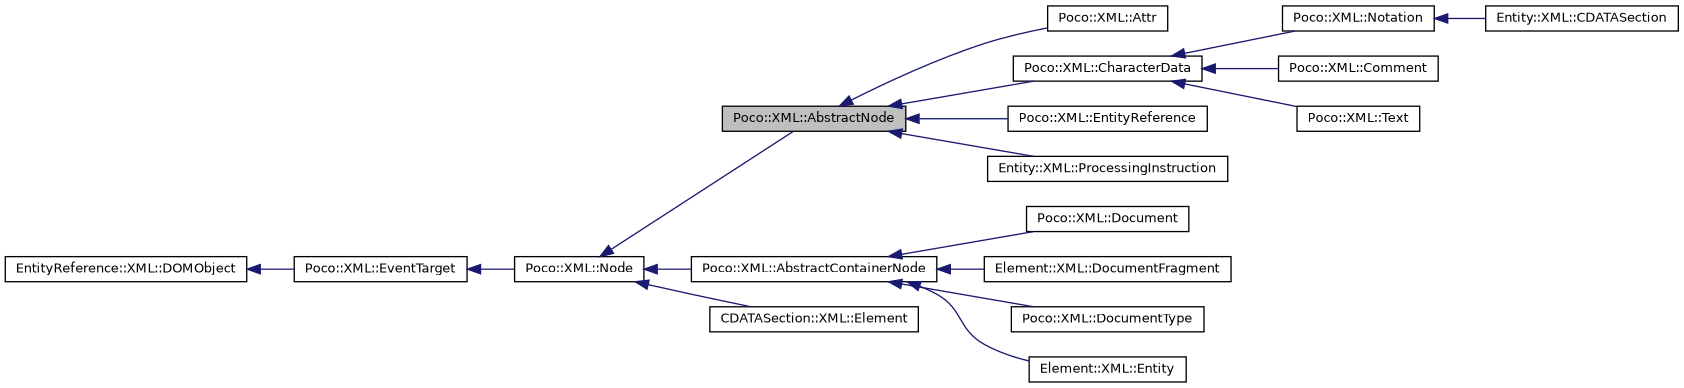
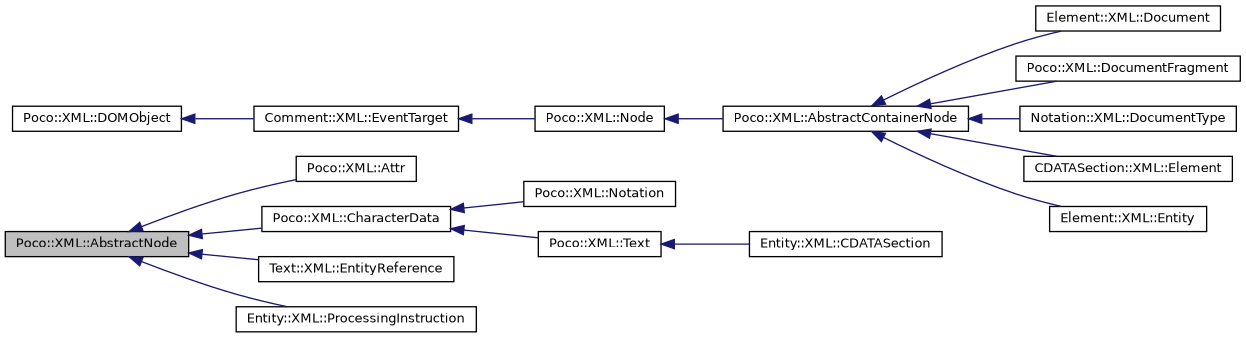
(1467, 18) -> (712, 244)
(1358, 69) -> none
(1108, 119) -> (356, 269)
(702, 190) -> none
(1108, 219) -> (1128, 18)
(126, 269) -> (97, 119)
(381, 269) -> (356, 119)
(1108, 269) -> (1128, 69)
(699, 296) -> (994, 145)
(1108, 319) -> (1128, 119)
